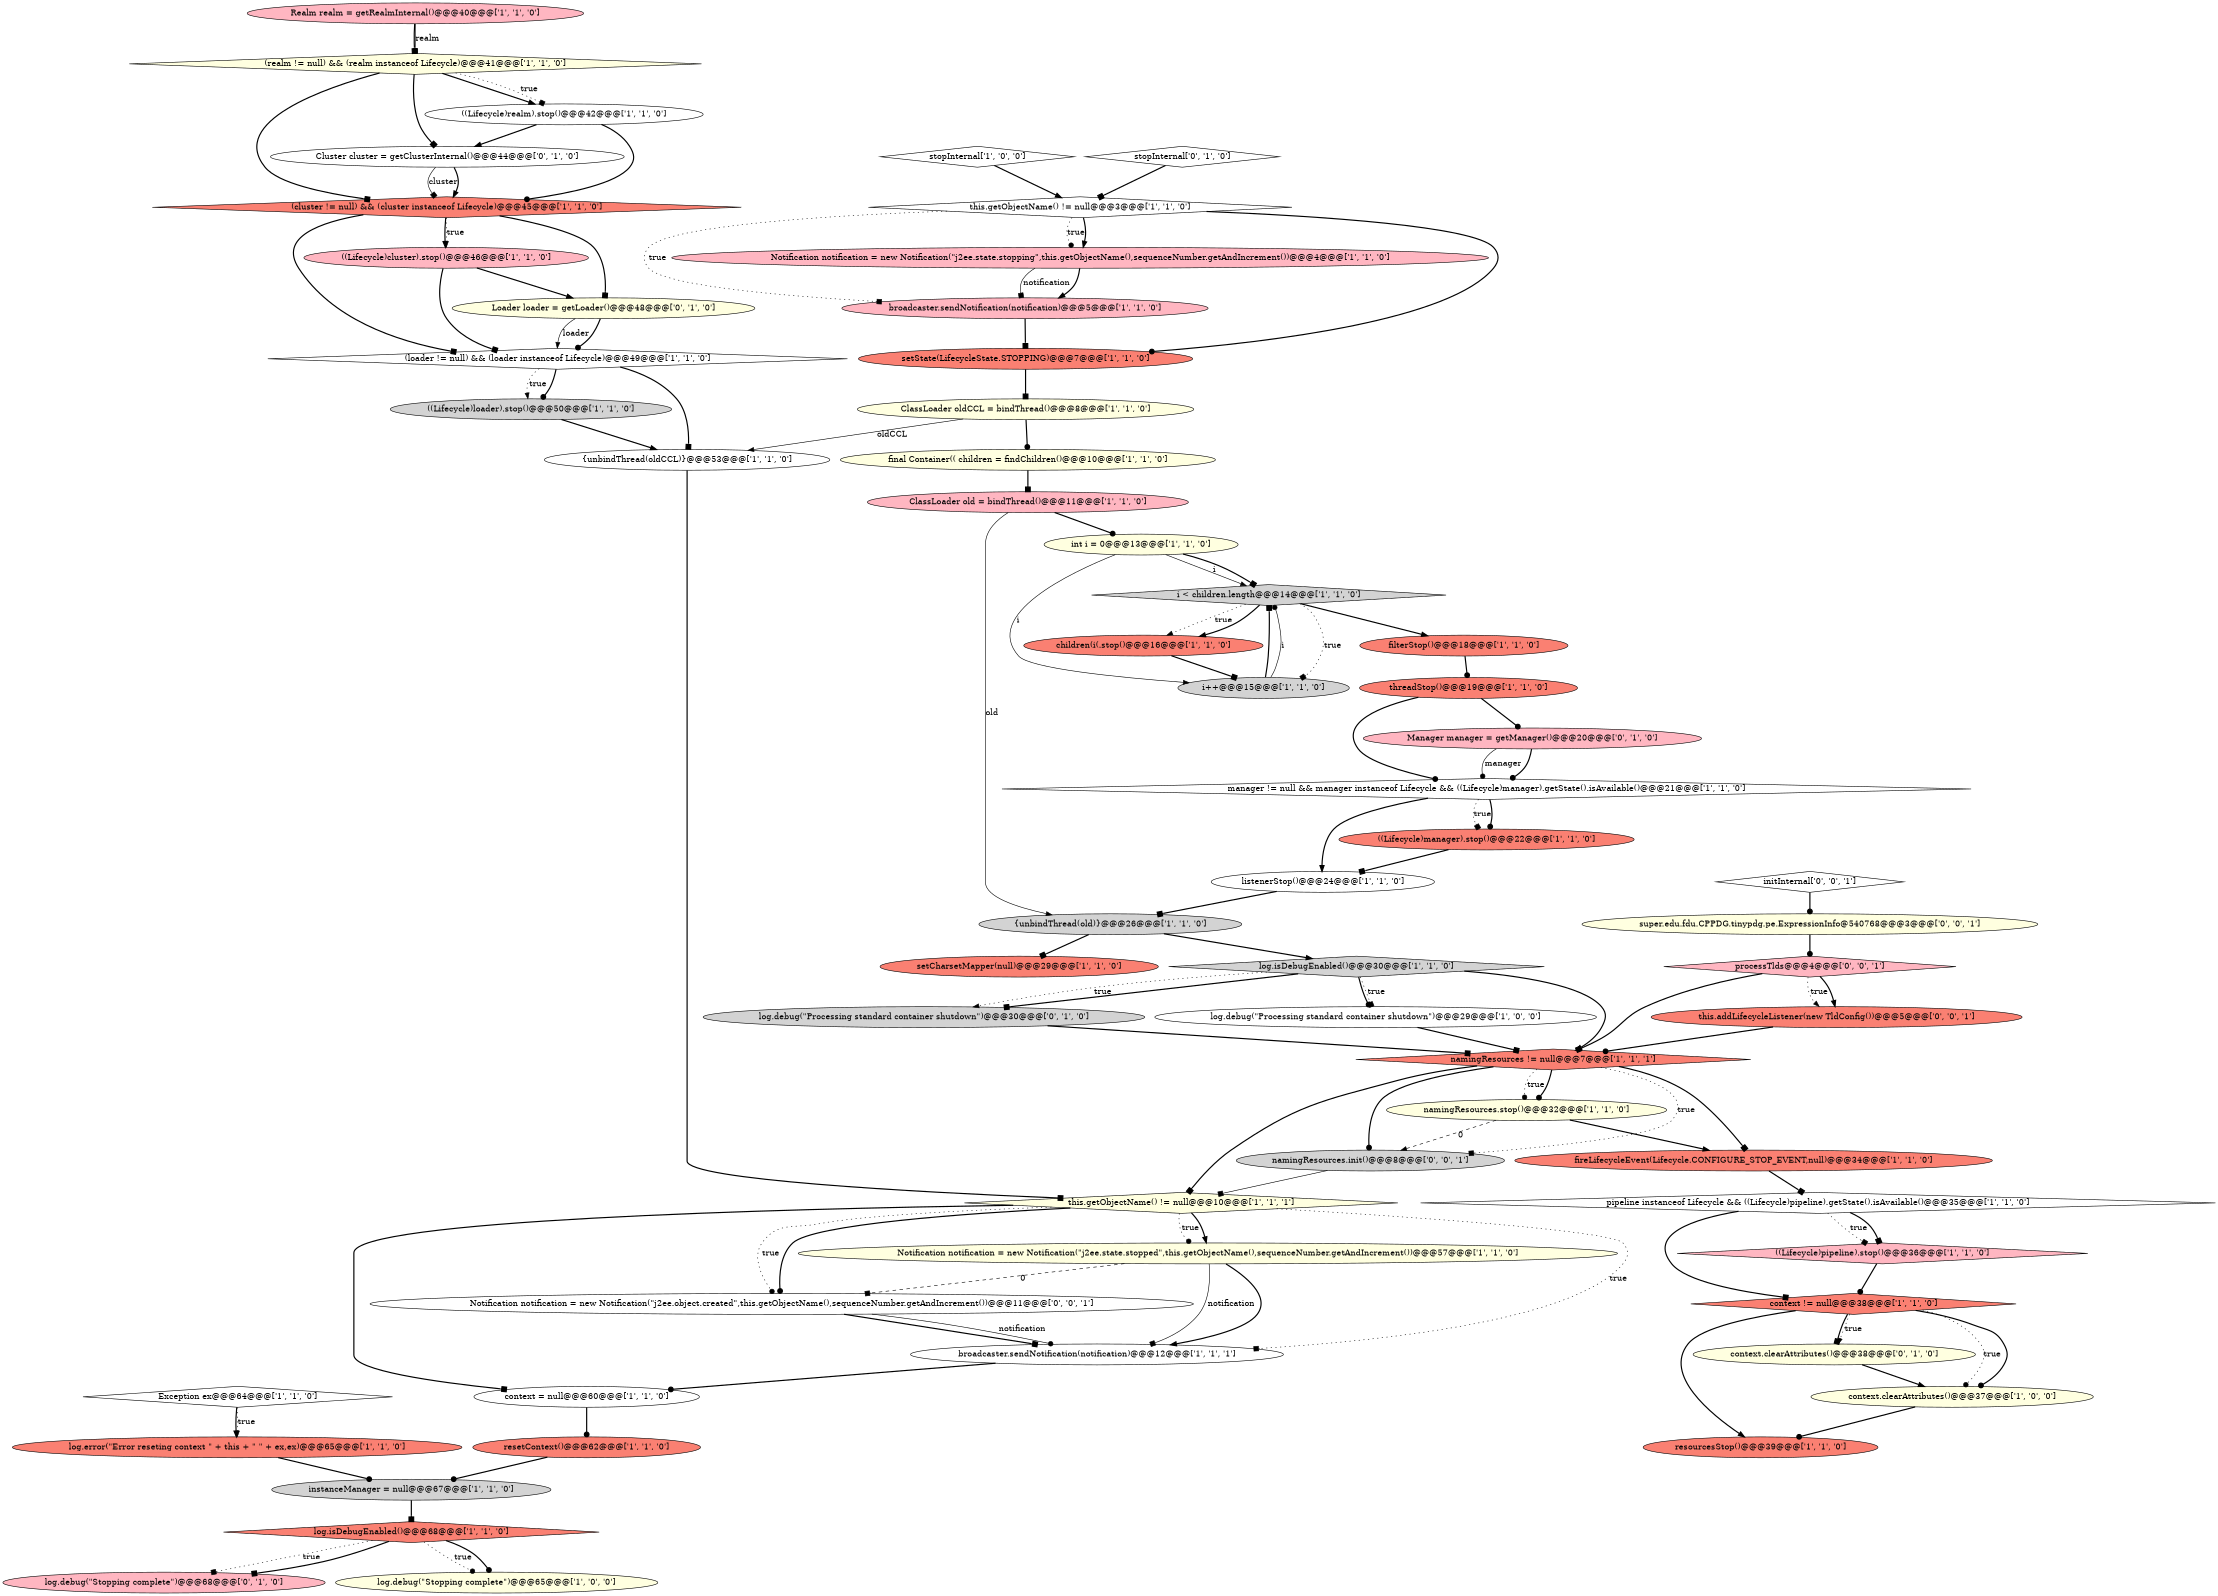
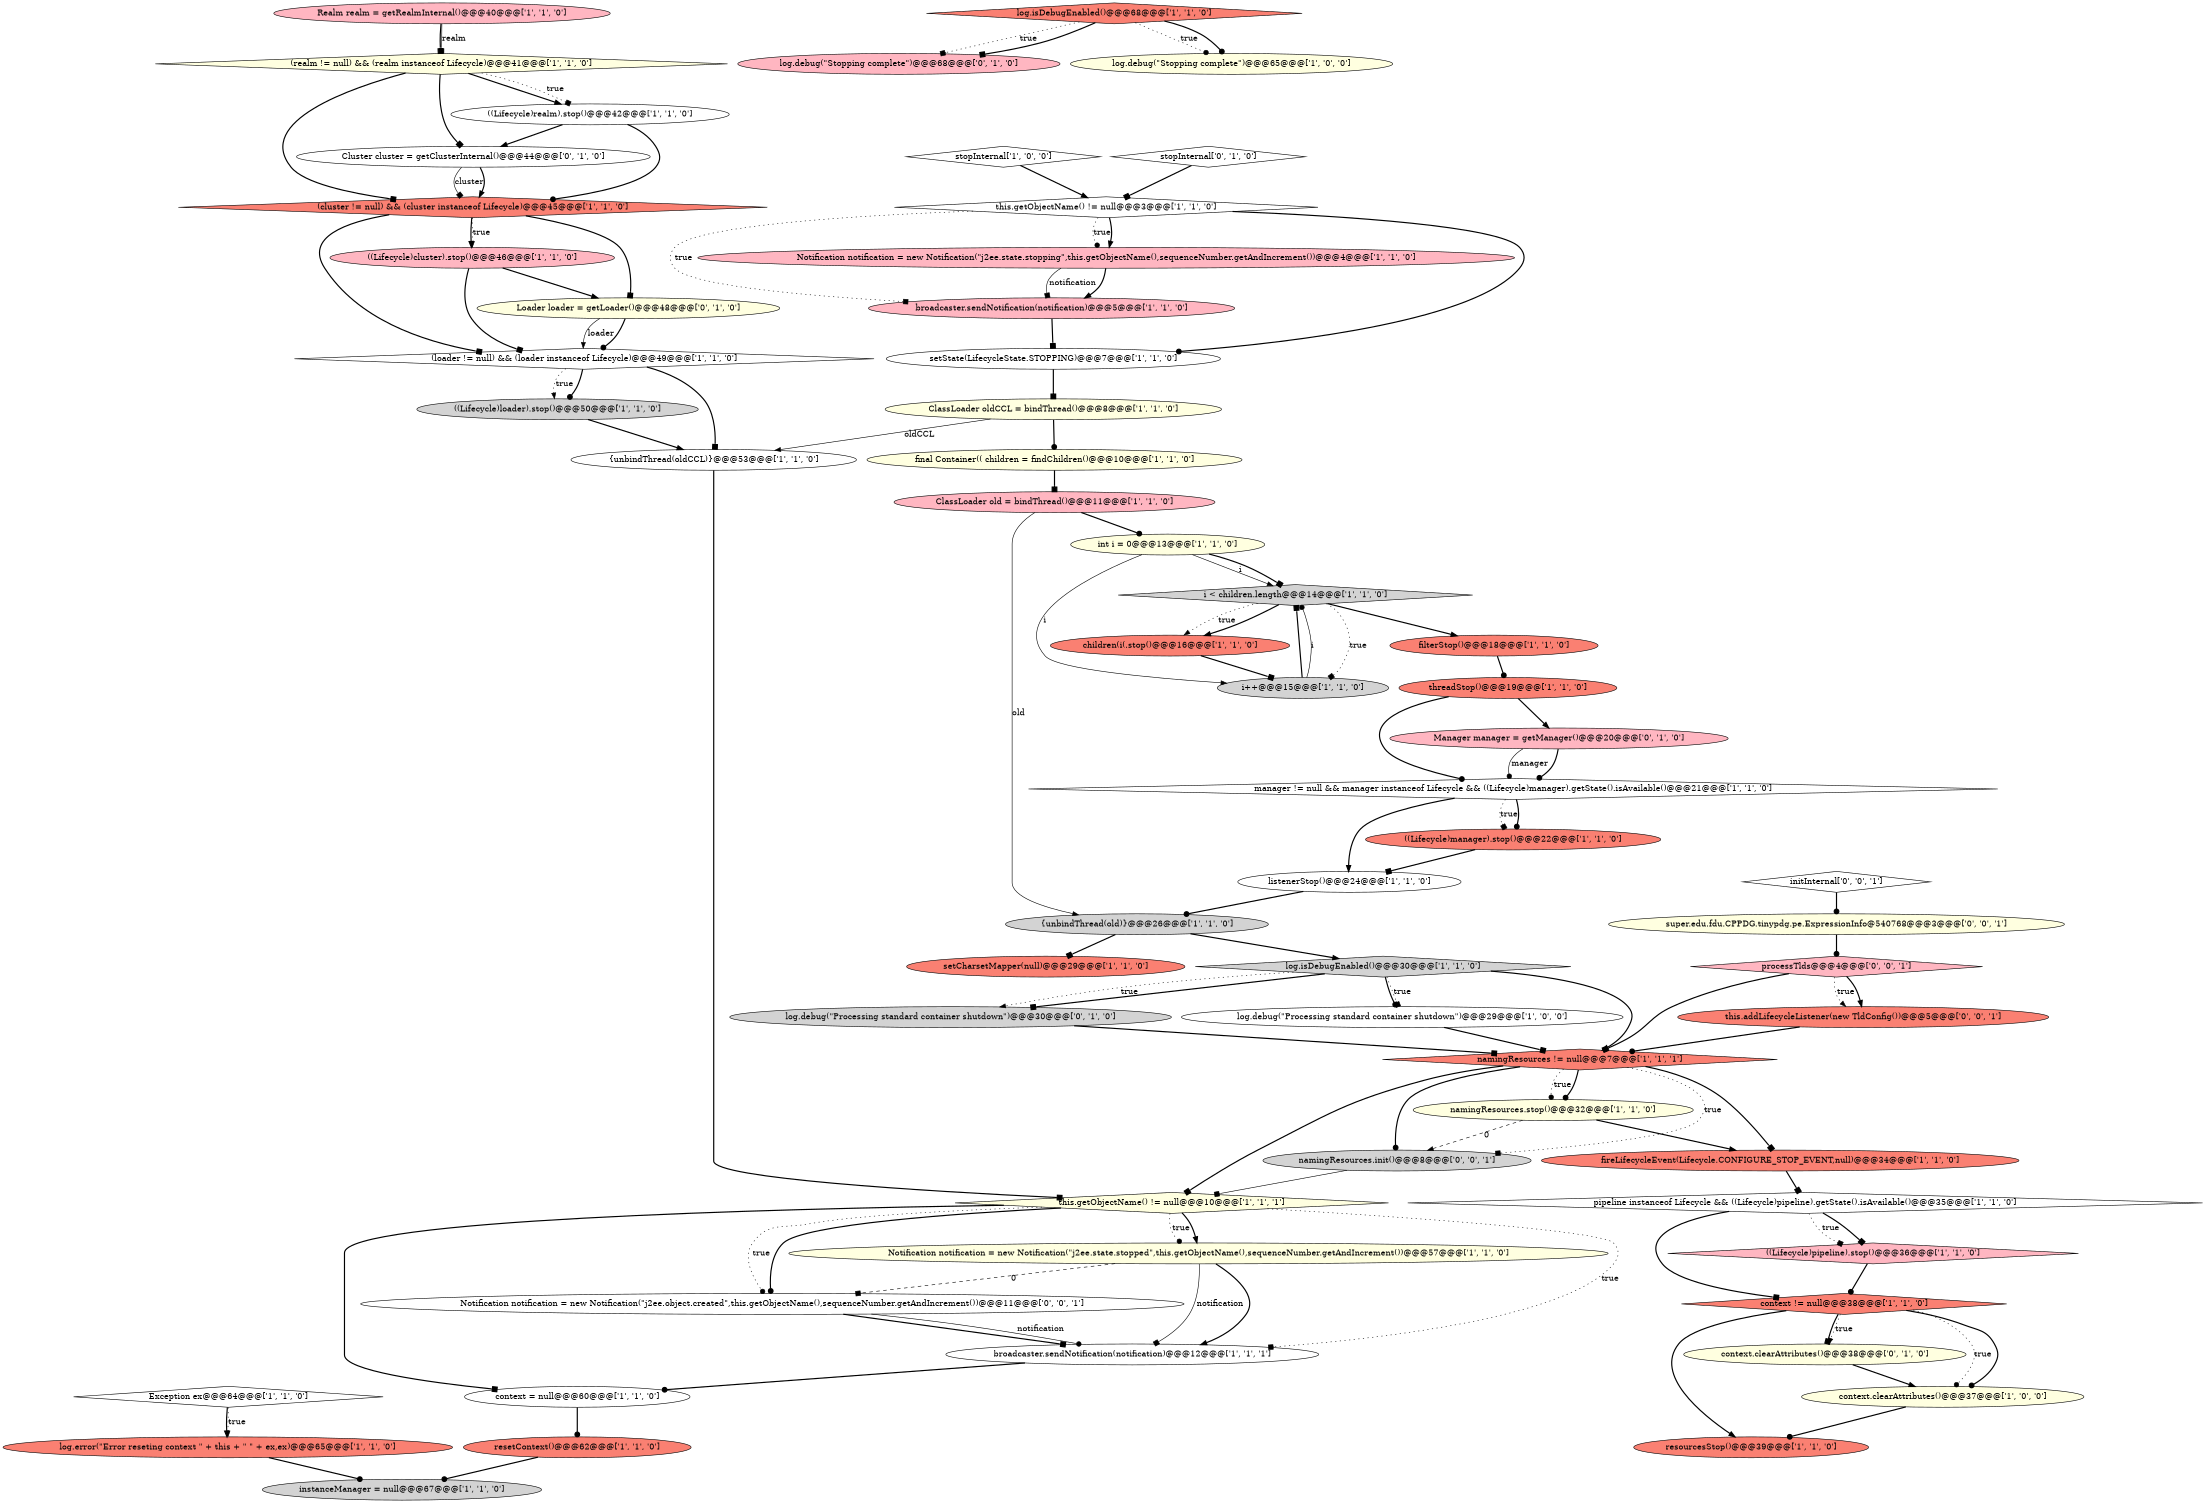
(1026, 359) -> (1053, 359)
(1499, 712) -> (1531, 711)
(1220, 902) -> (1246, 902)
(411, 1508) -> none
